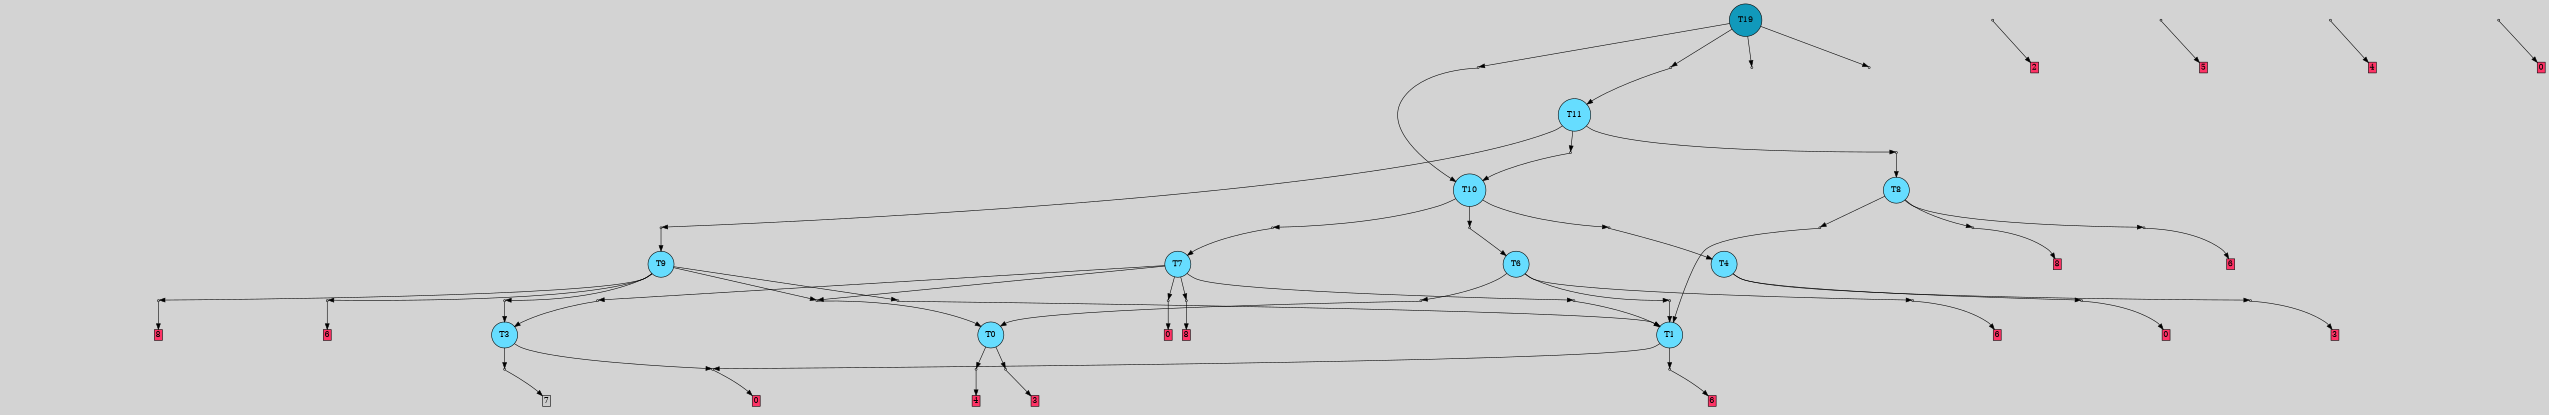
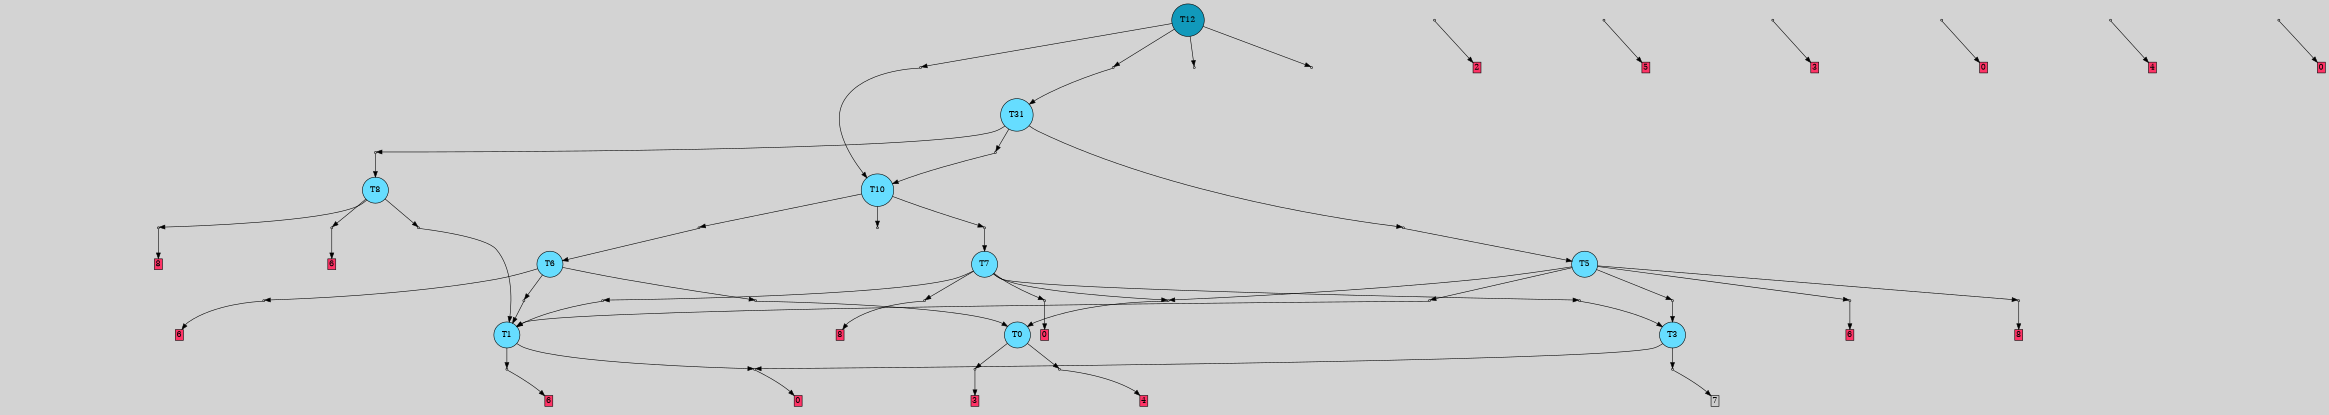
(1746, 20) -> (1188, 20)
(1574, 115) -> (1017, 115)
(661, 264) -> (1585, 264)
(1724, 264) -> none
